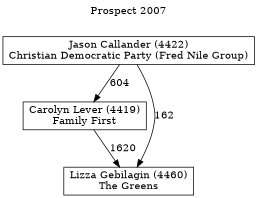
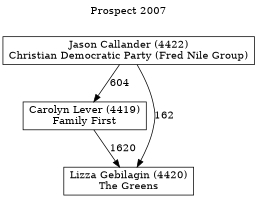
(129, 181) -> (129, 181)
